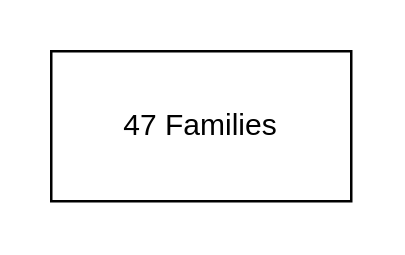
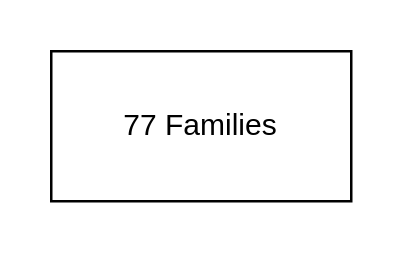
(201, 126) -> (201, 126)
